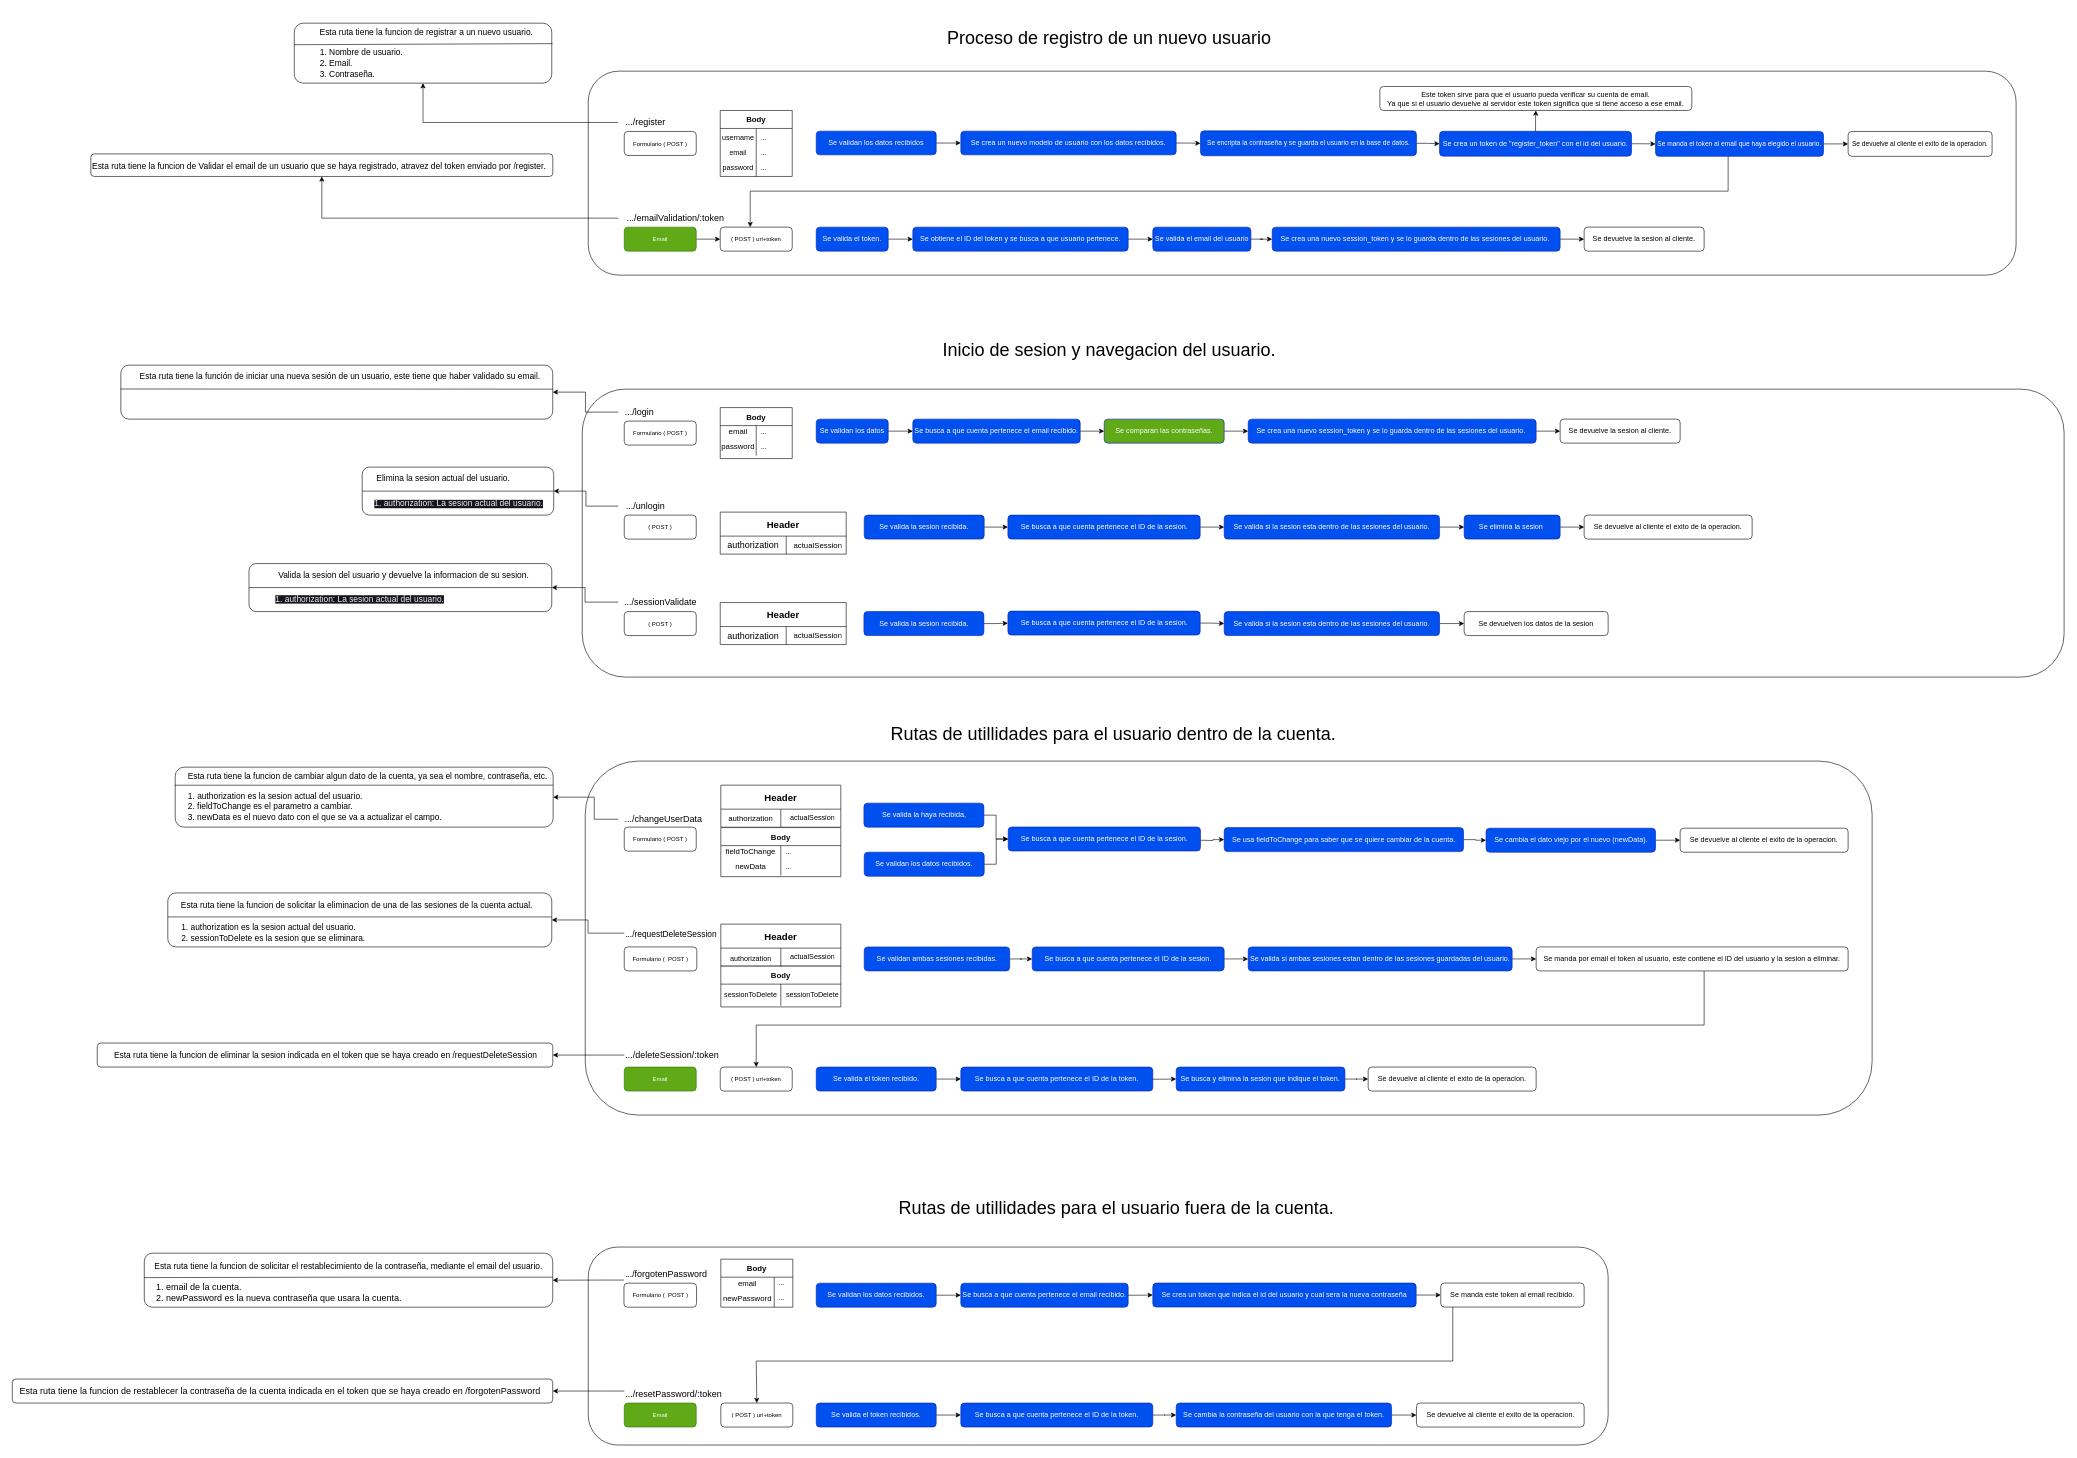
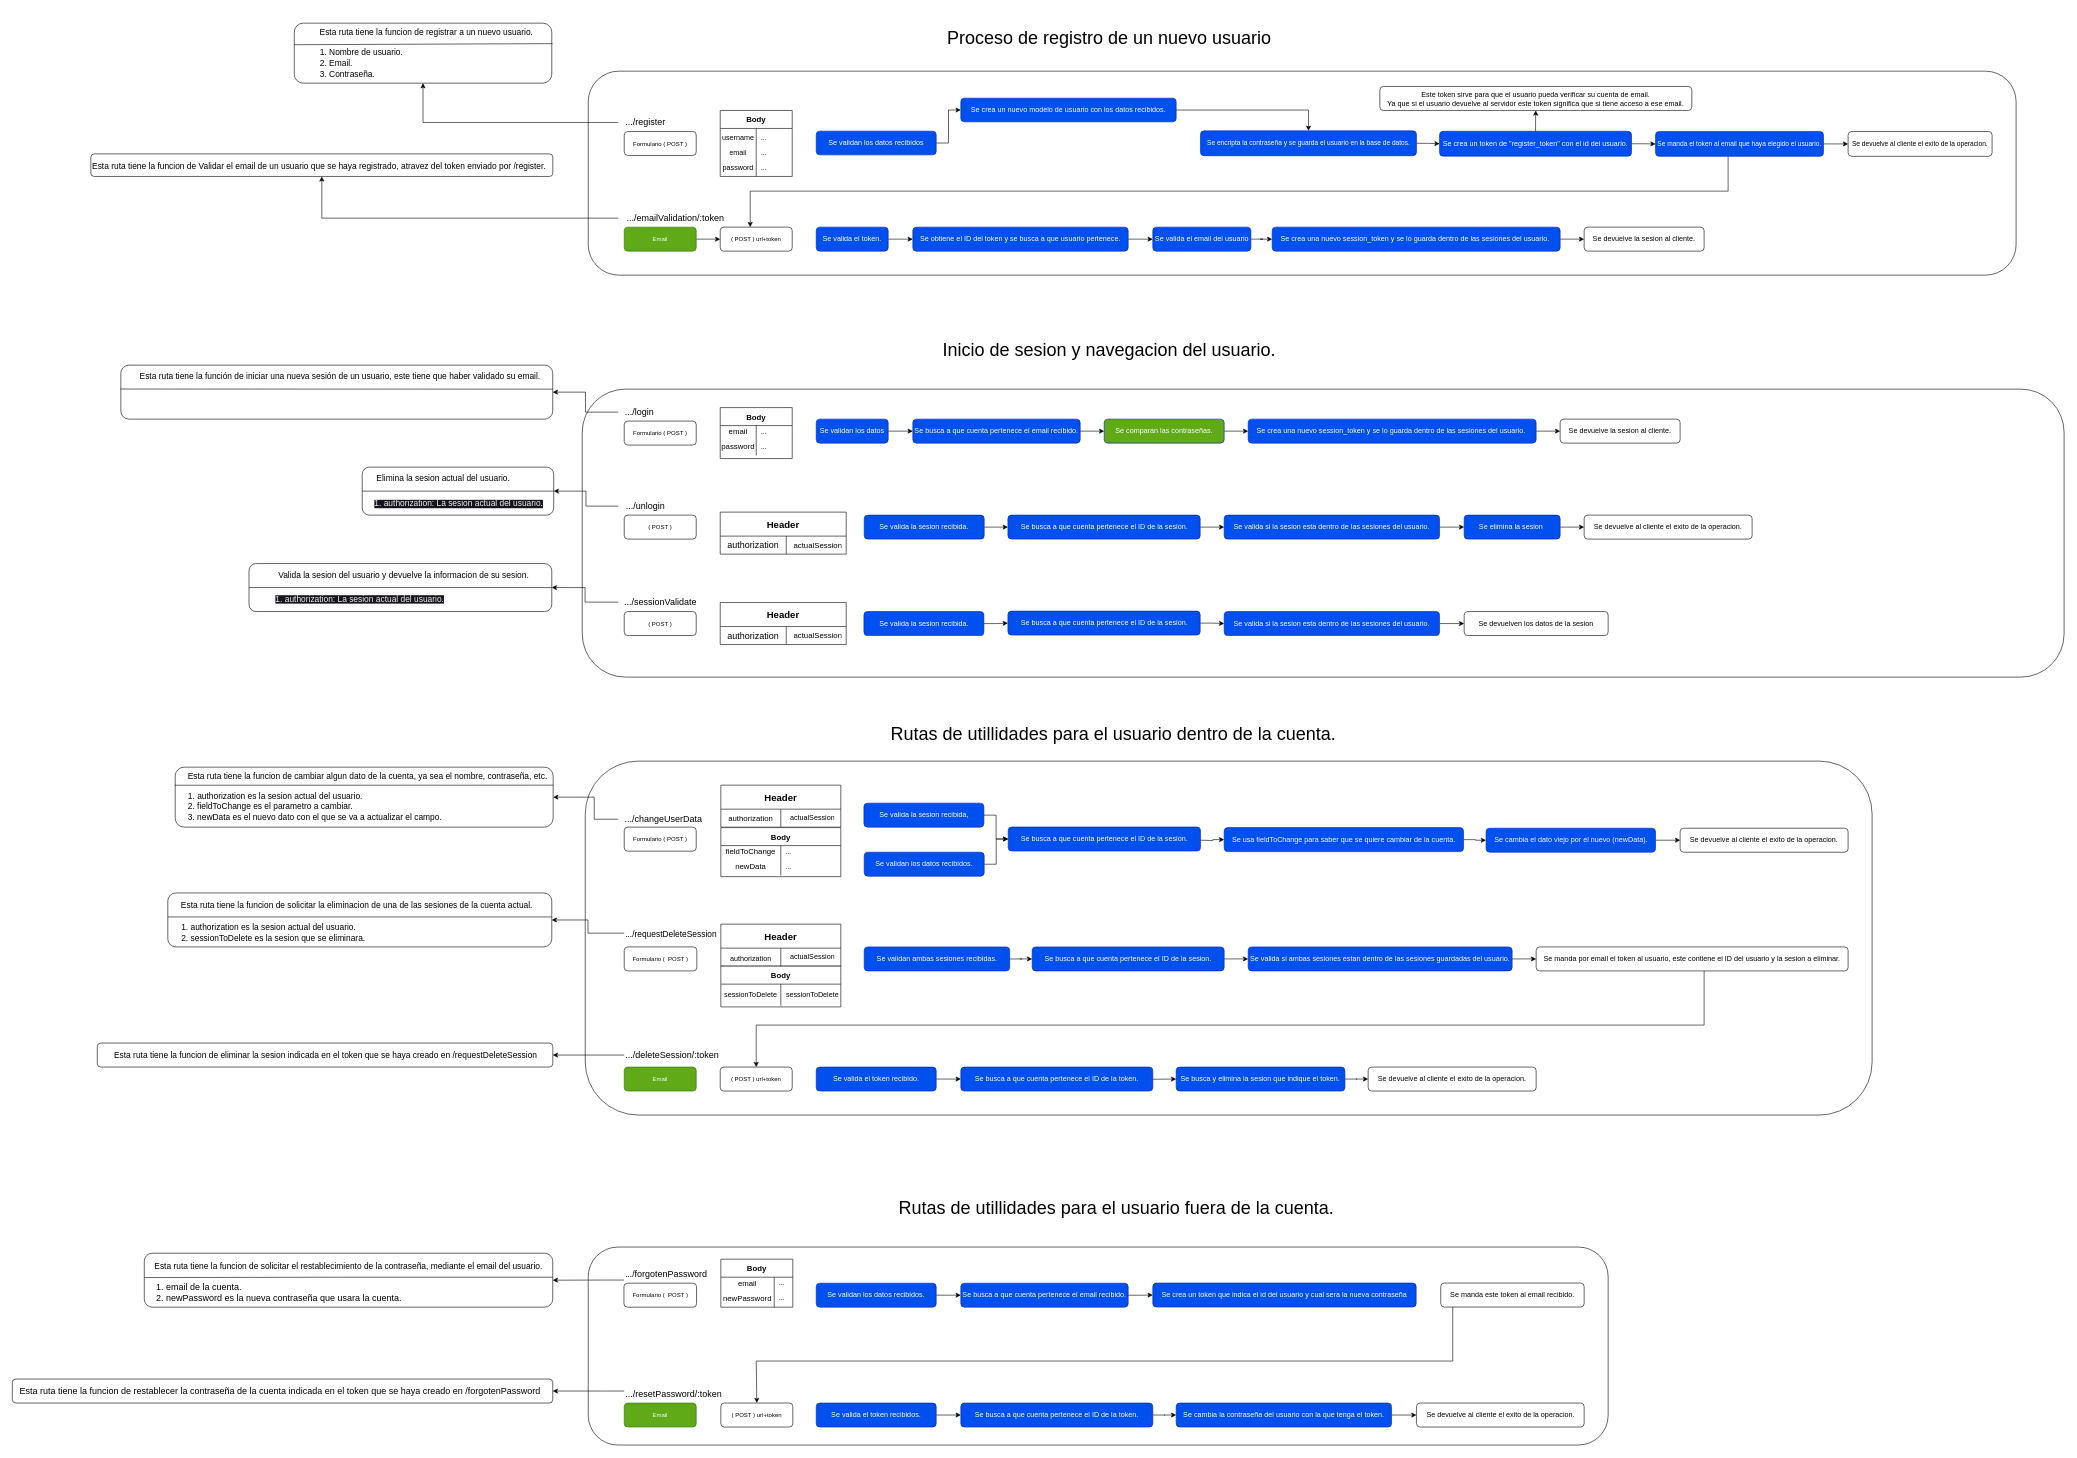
(1069, 143) -> (1069, 110)
(924, 815) -> (924, 815)
(1435, 1295) -> none
